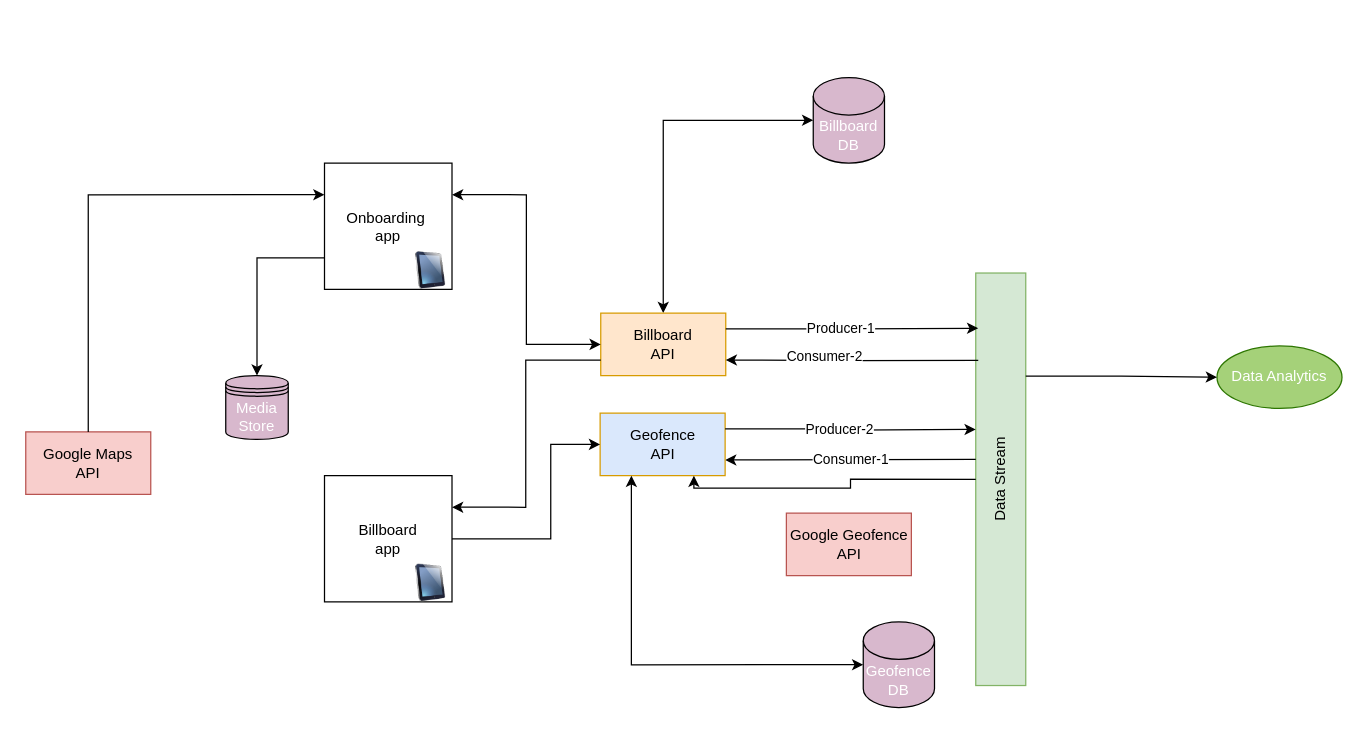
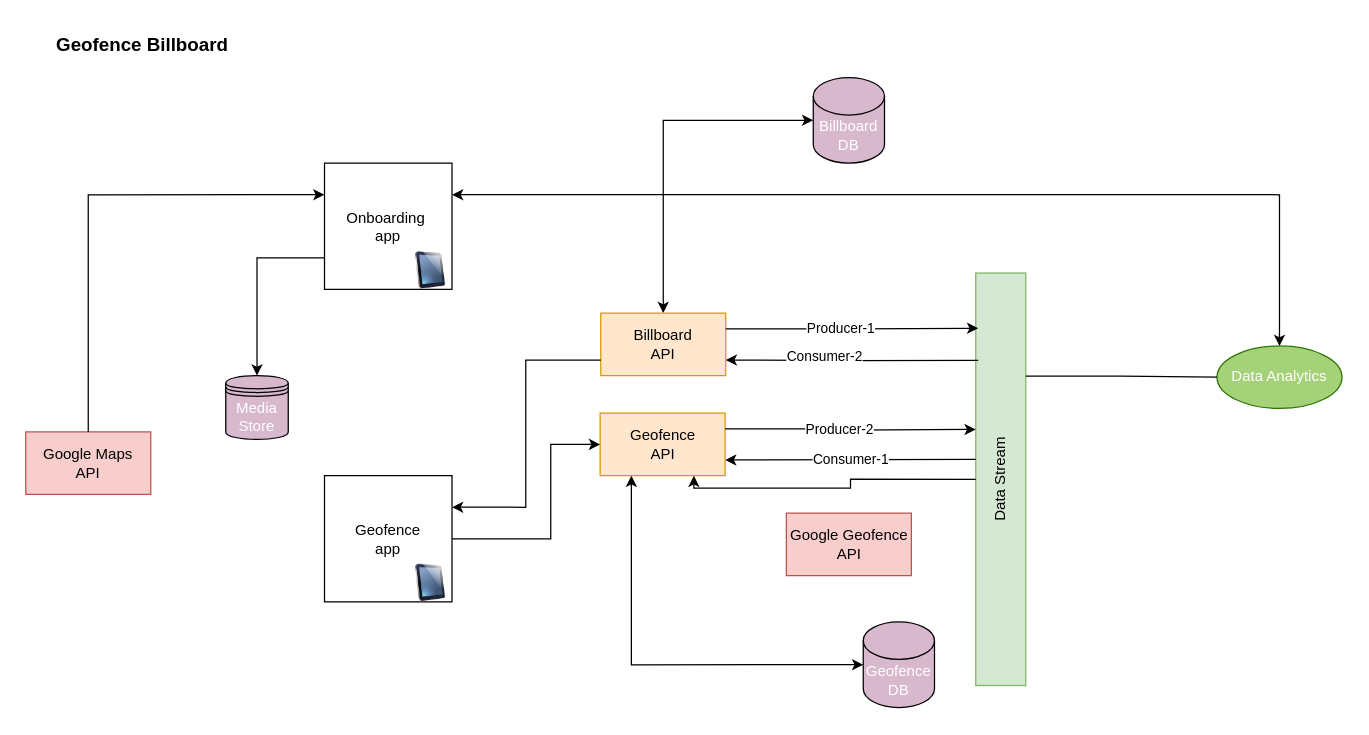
none -> (142, 44)
(526, 301) -> (973, 195)
(1207, 377) -> (1210, 377)
(663, 444) -> (663, 444)
(388, 539) -> (388, 539)
